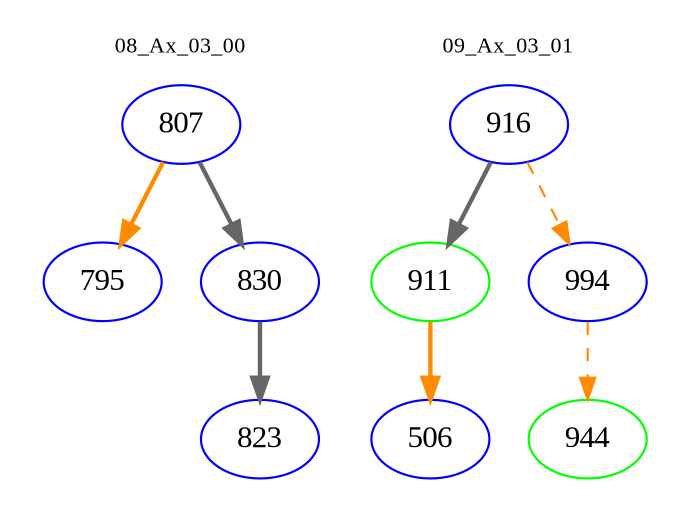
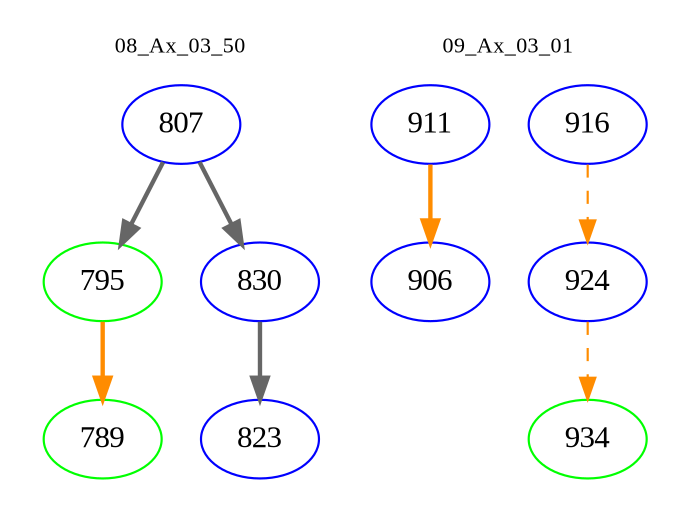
(181, 47) -> (181, 47)
(147, 193) -> (147, 193)
(475, 193) -> none
(103, 282) -> (103, 282)
(430, 282) -> (430, 125)
(588, 282) -> (588, 282)
none -> (103, 439)
(430, 439) -> (430, 282)
(588, 439) -> (588, 439)
